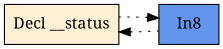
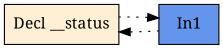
(189, 24) -> (189, 24)
